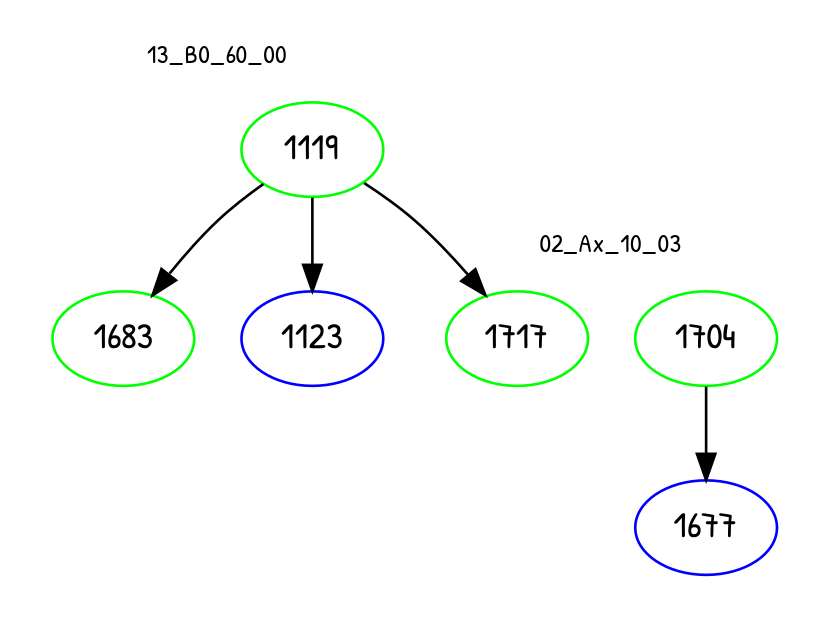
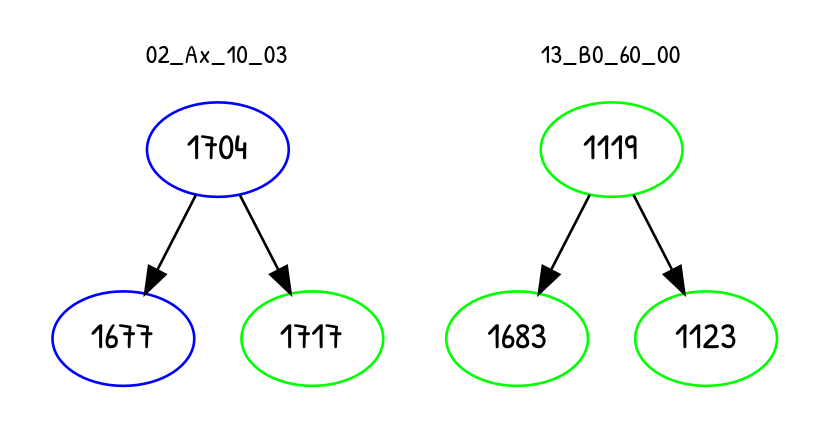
(442, 246) -> (259, 232)
(312, 339) -> (706, 339)
(706, 339) -> (218, 150)
